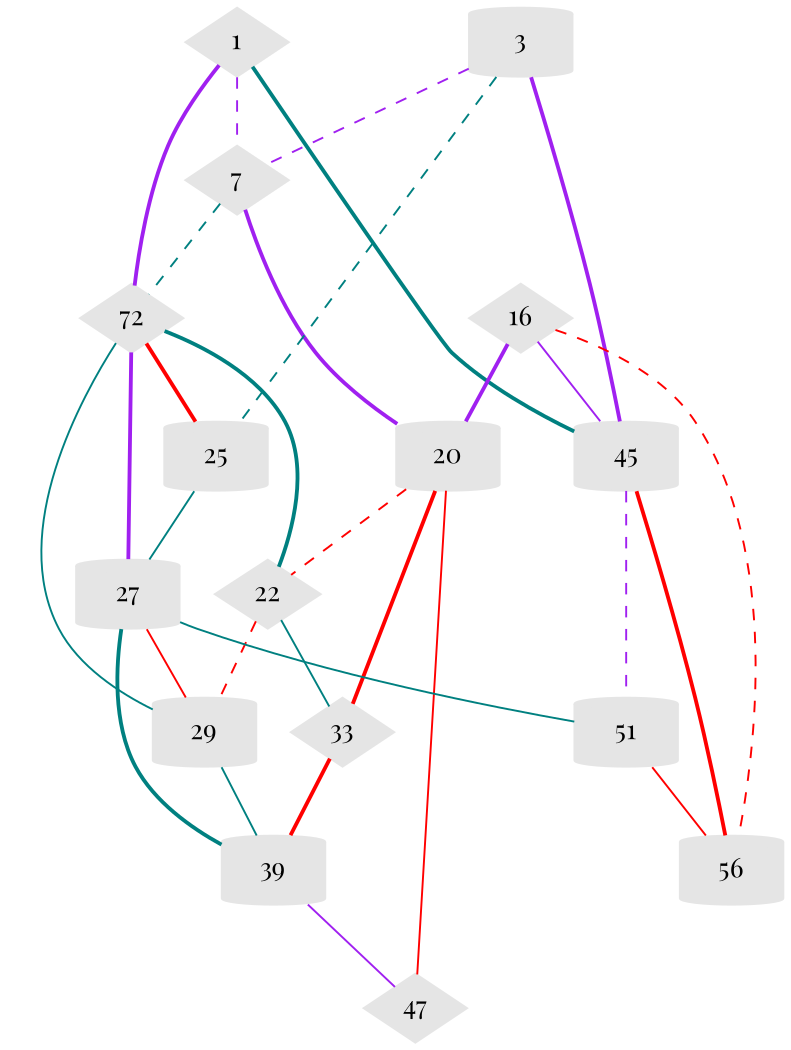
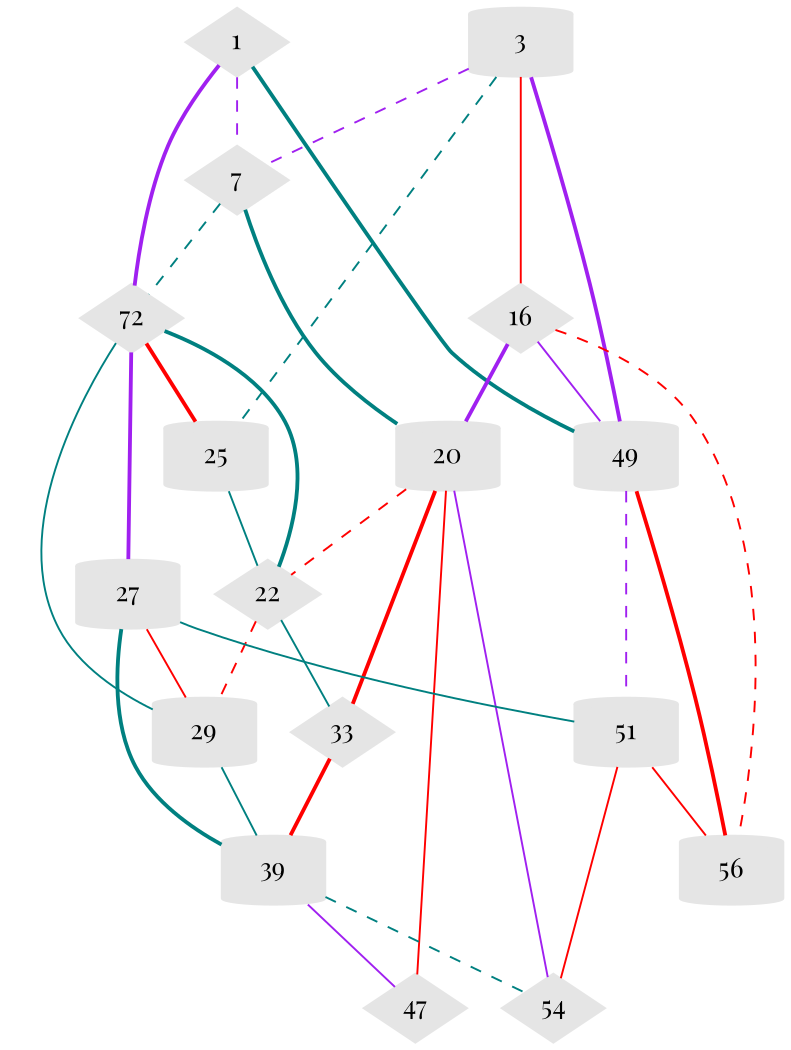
none -> (521, 180)
(294, 320) -> (294, 320)
(626, 456) -> (626, 456)
(172, 525) -> (243, 529)
none -> (553, 1008)
